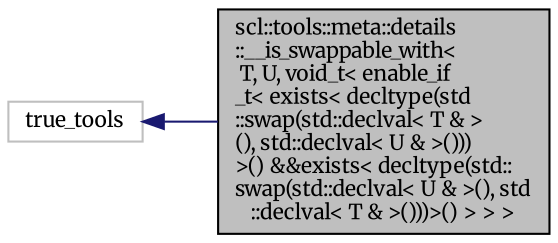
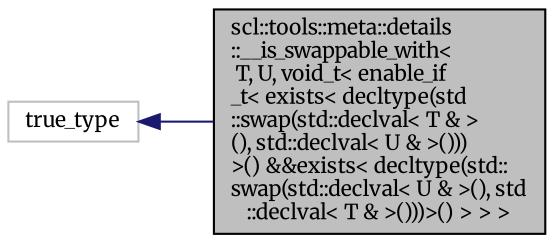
(76, 122) -> (73, 122)
